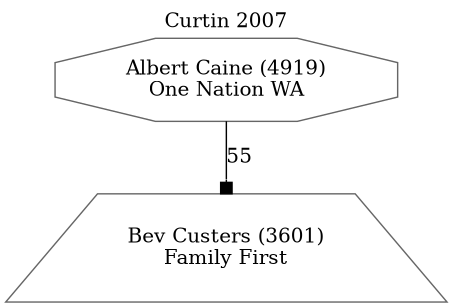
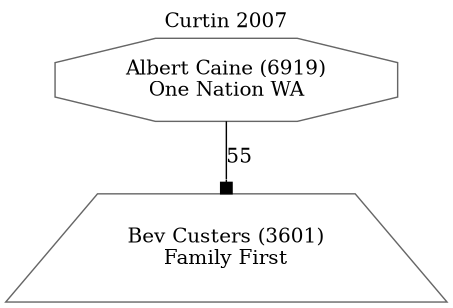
(226, 80) -> (226, 80)
